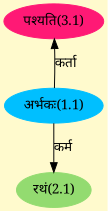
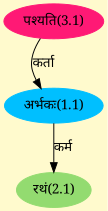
(55, 68) -> (32, 59)
